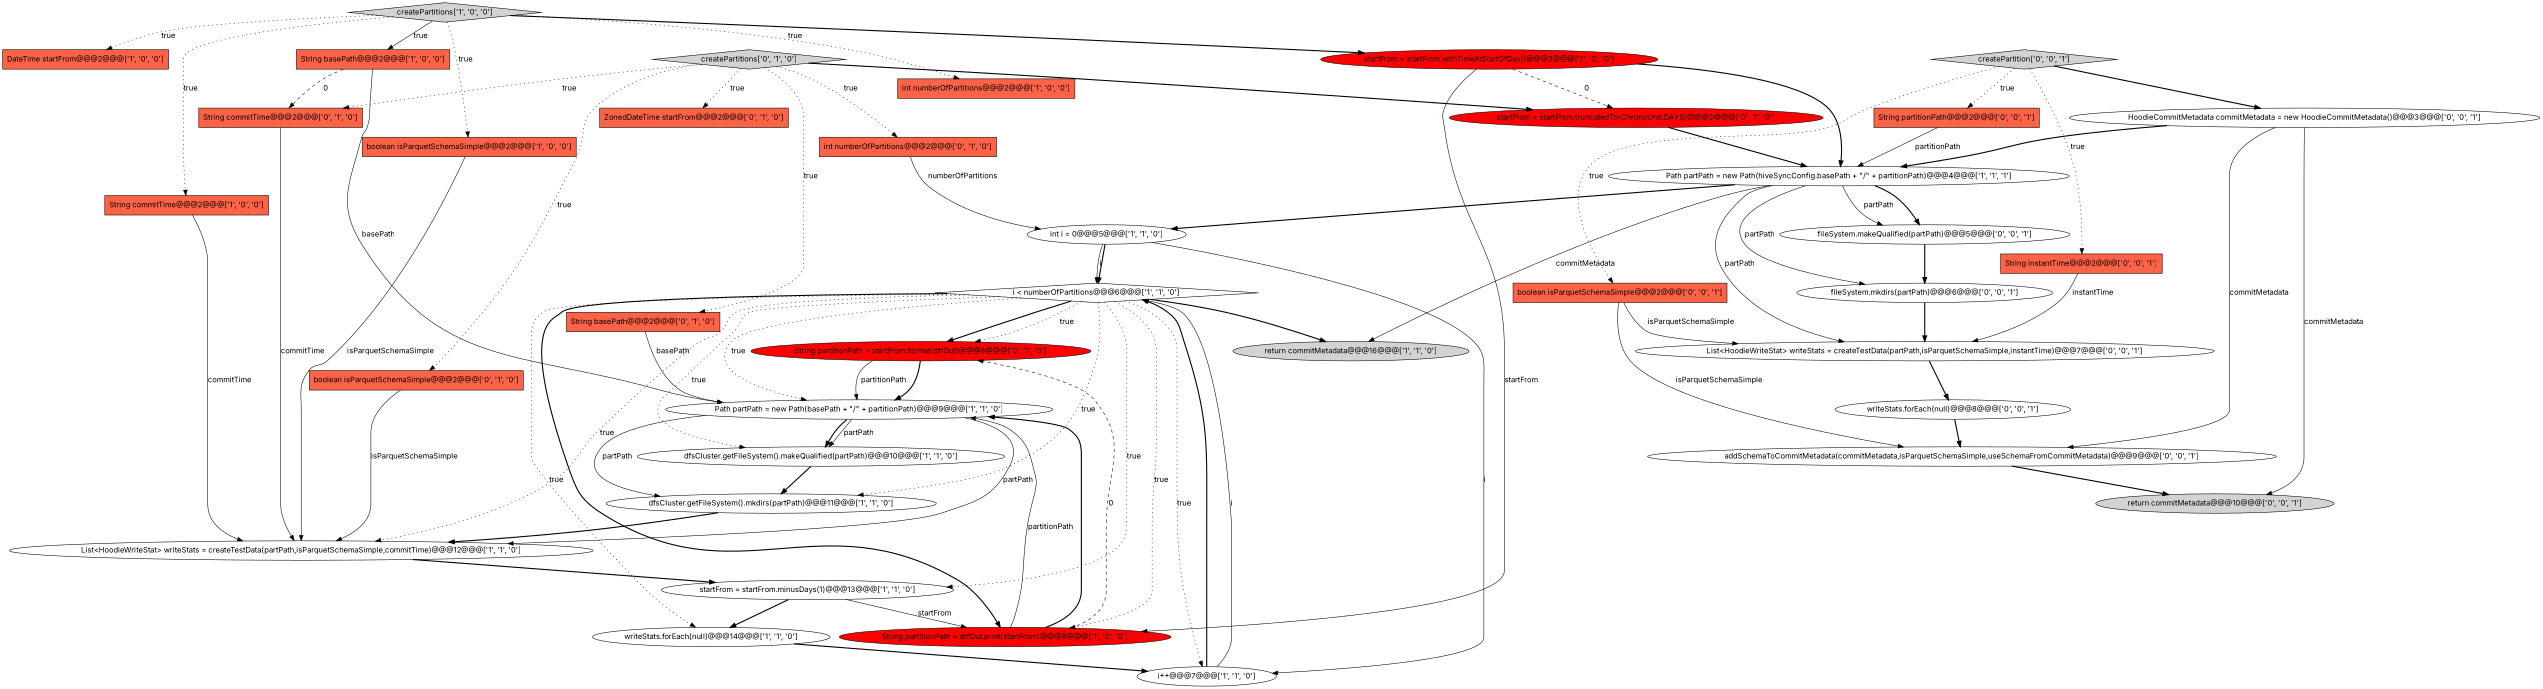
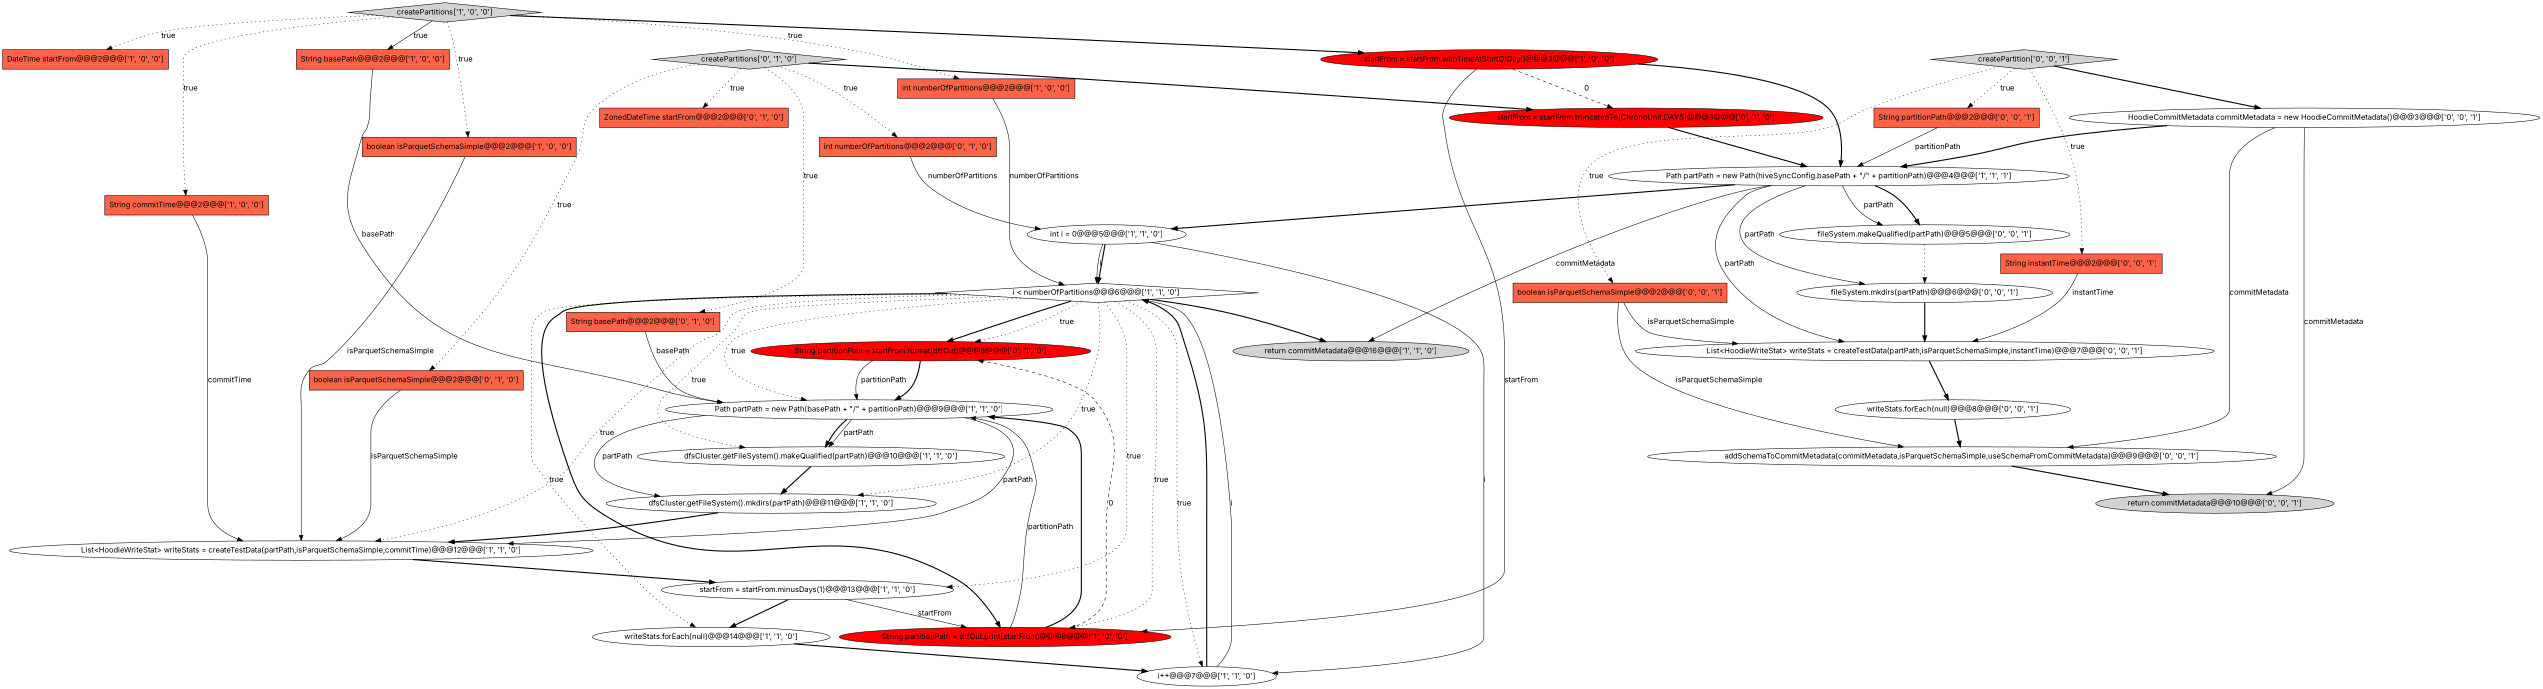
(281, 118) -> none
none -> (1010, 202)
(1925, 261) -> (1925, 261)
